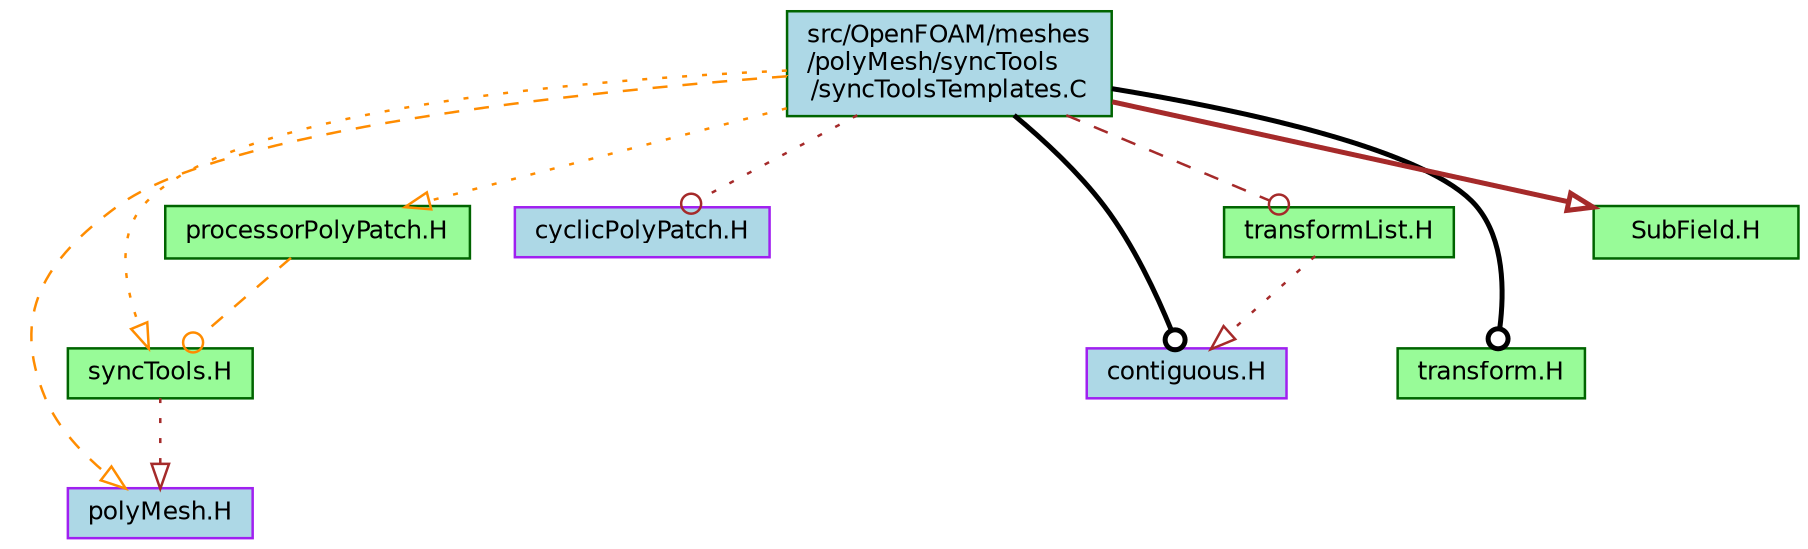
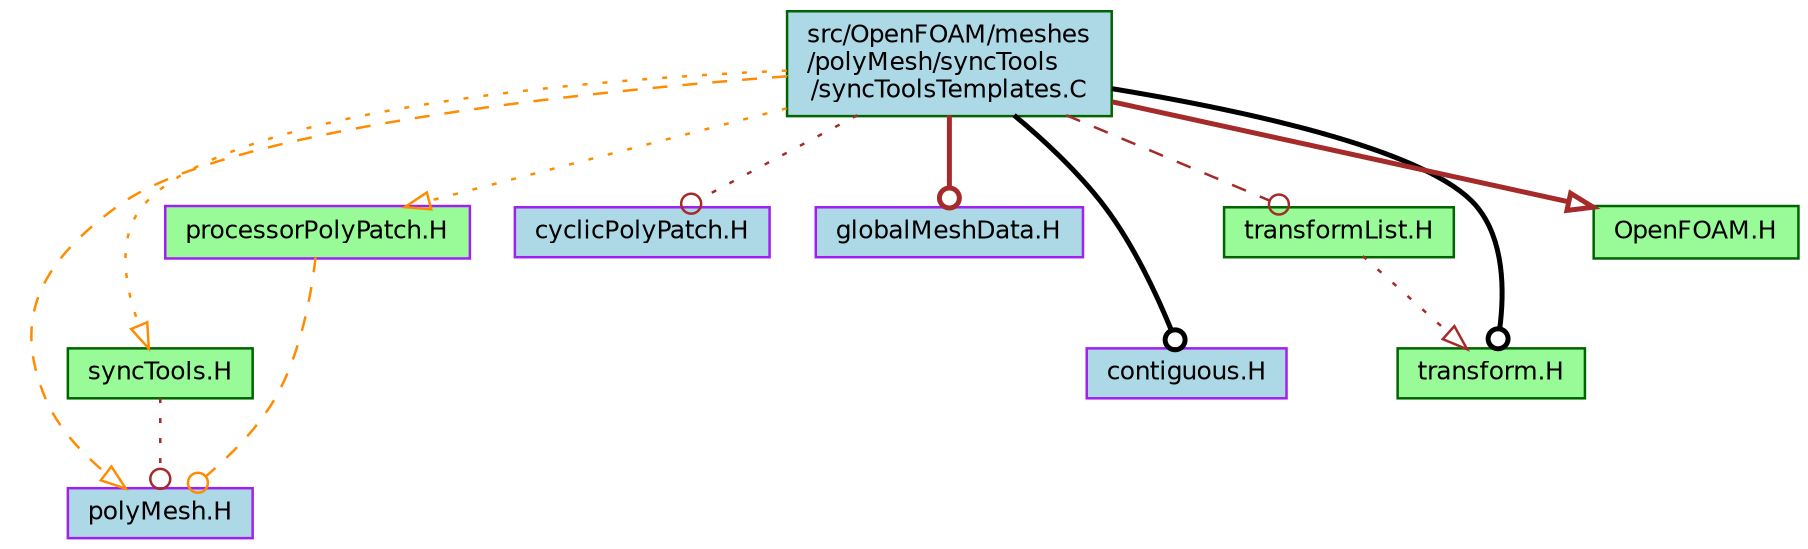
(318, 232) -> (318, 232)
none -> (949, 232)
(1696, 232) -> (1696, 232)
(1273, 294) -> (1405, 294)
(246, 297) -> (285, 379)
(160, 431) -> (160, 431)
